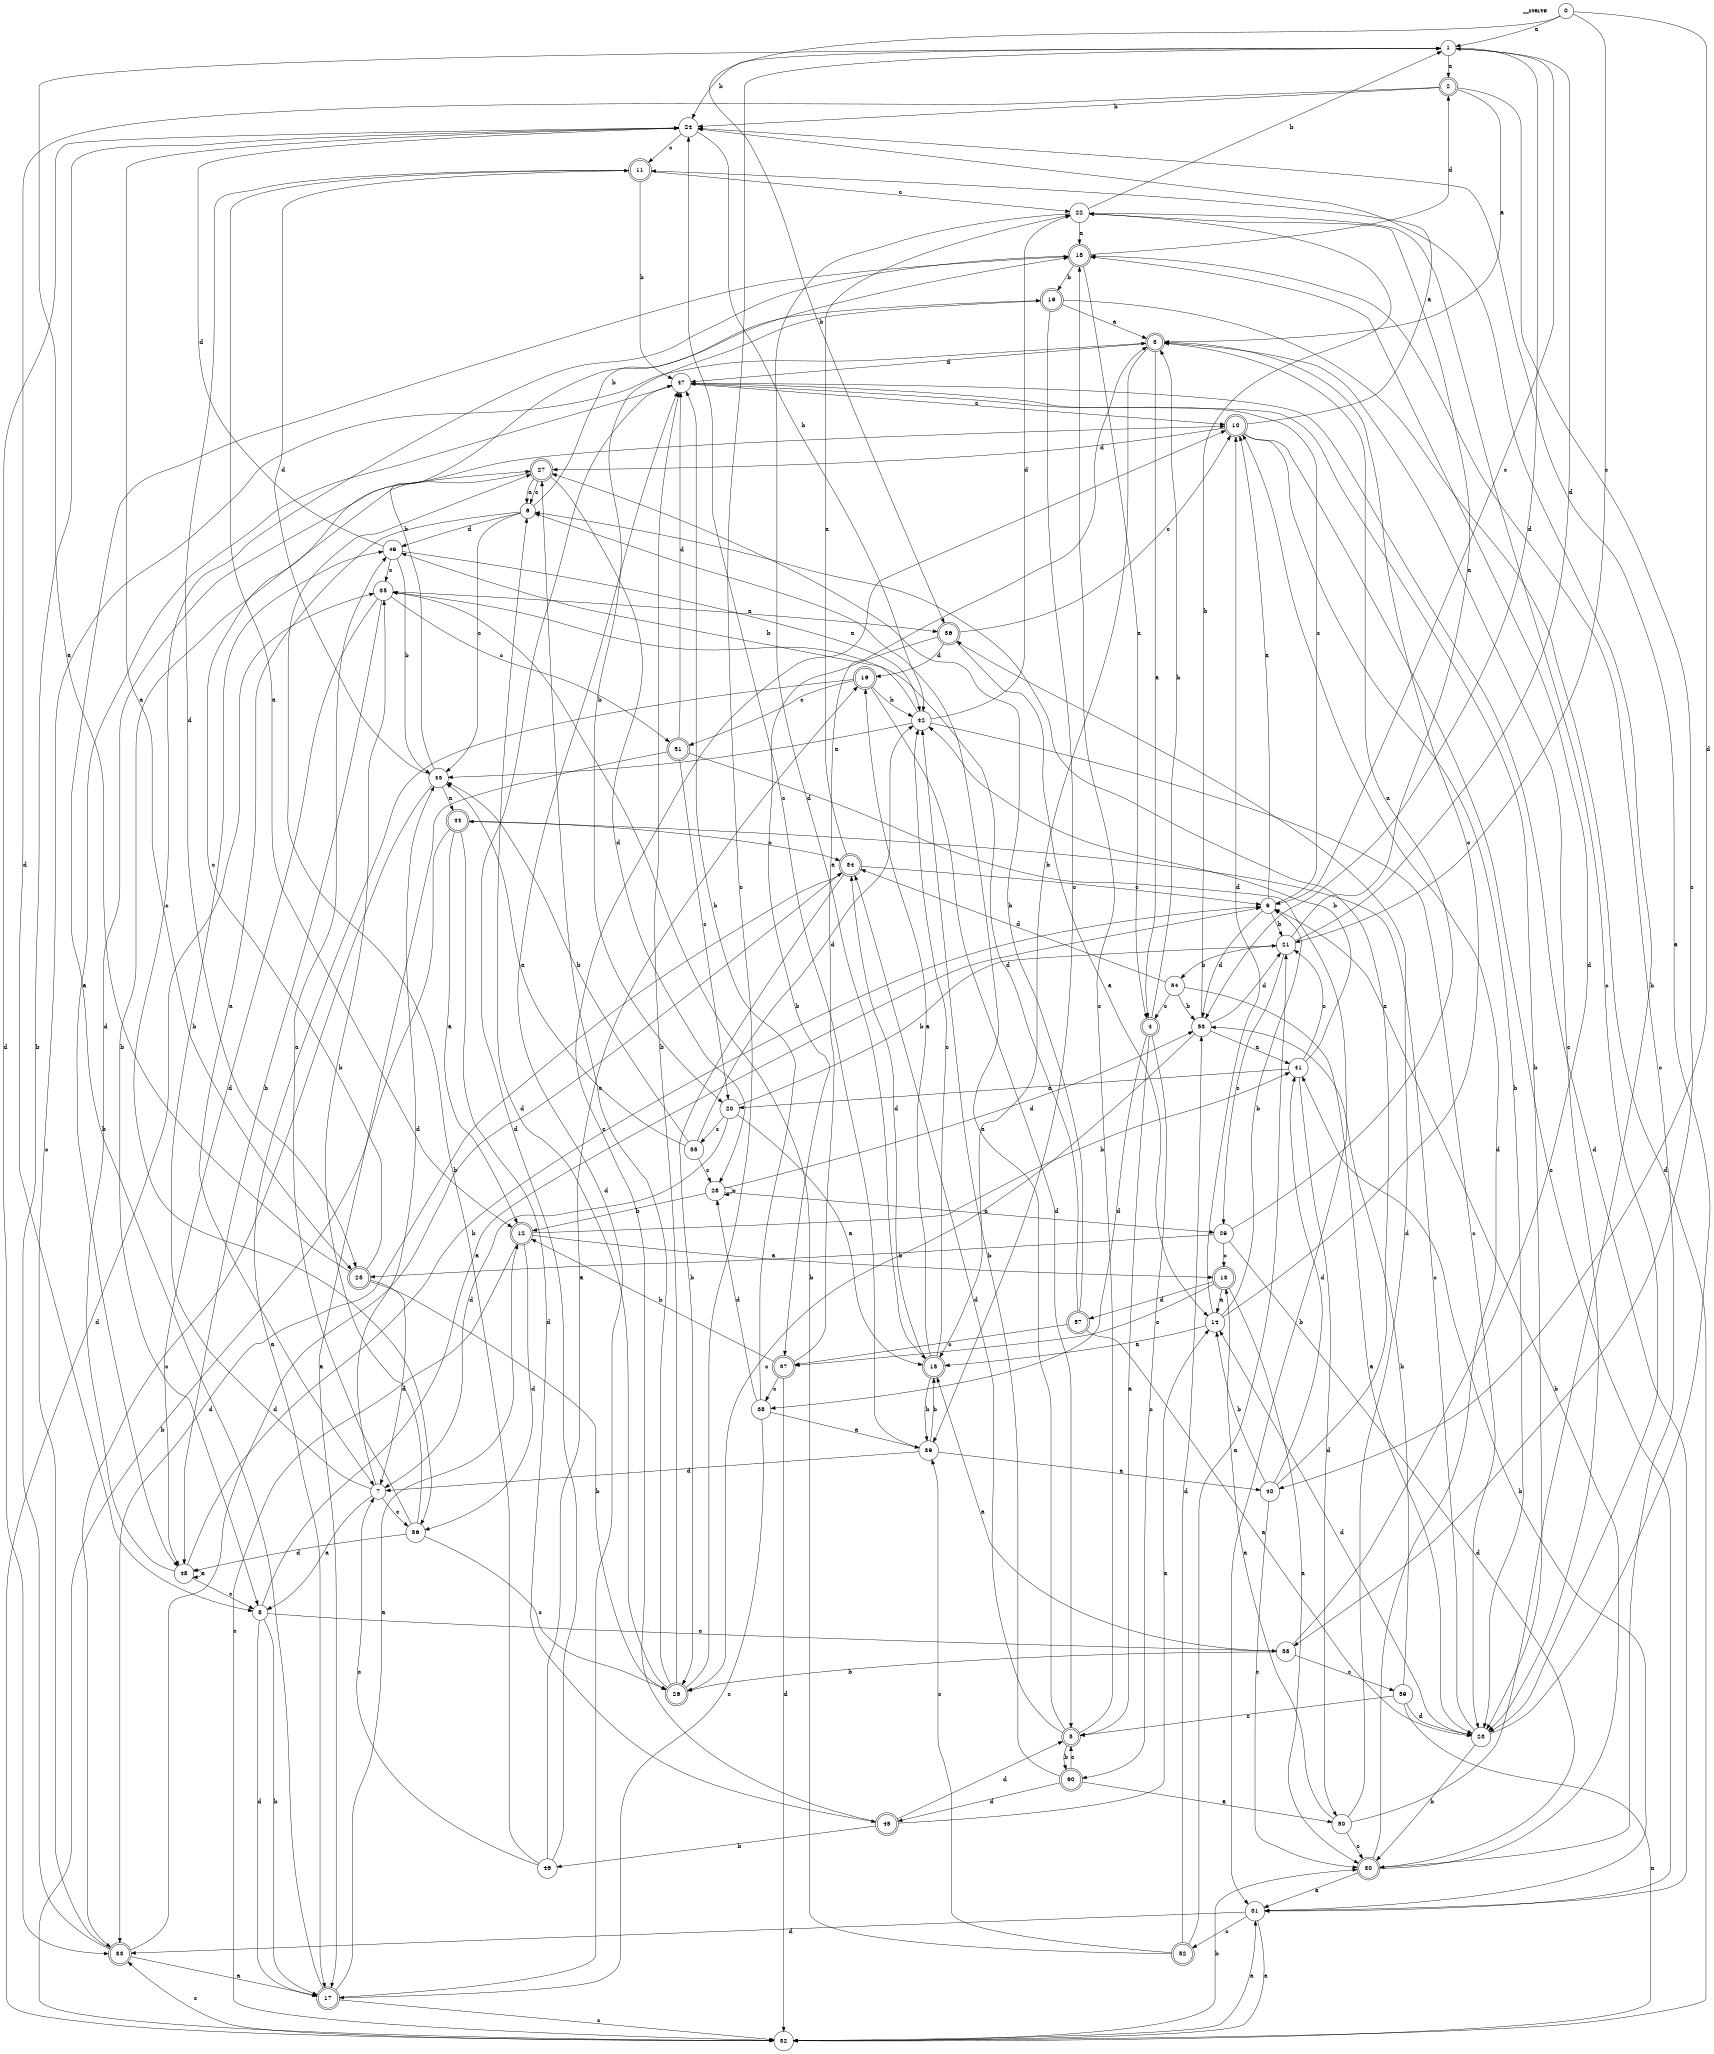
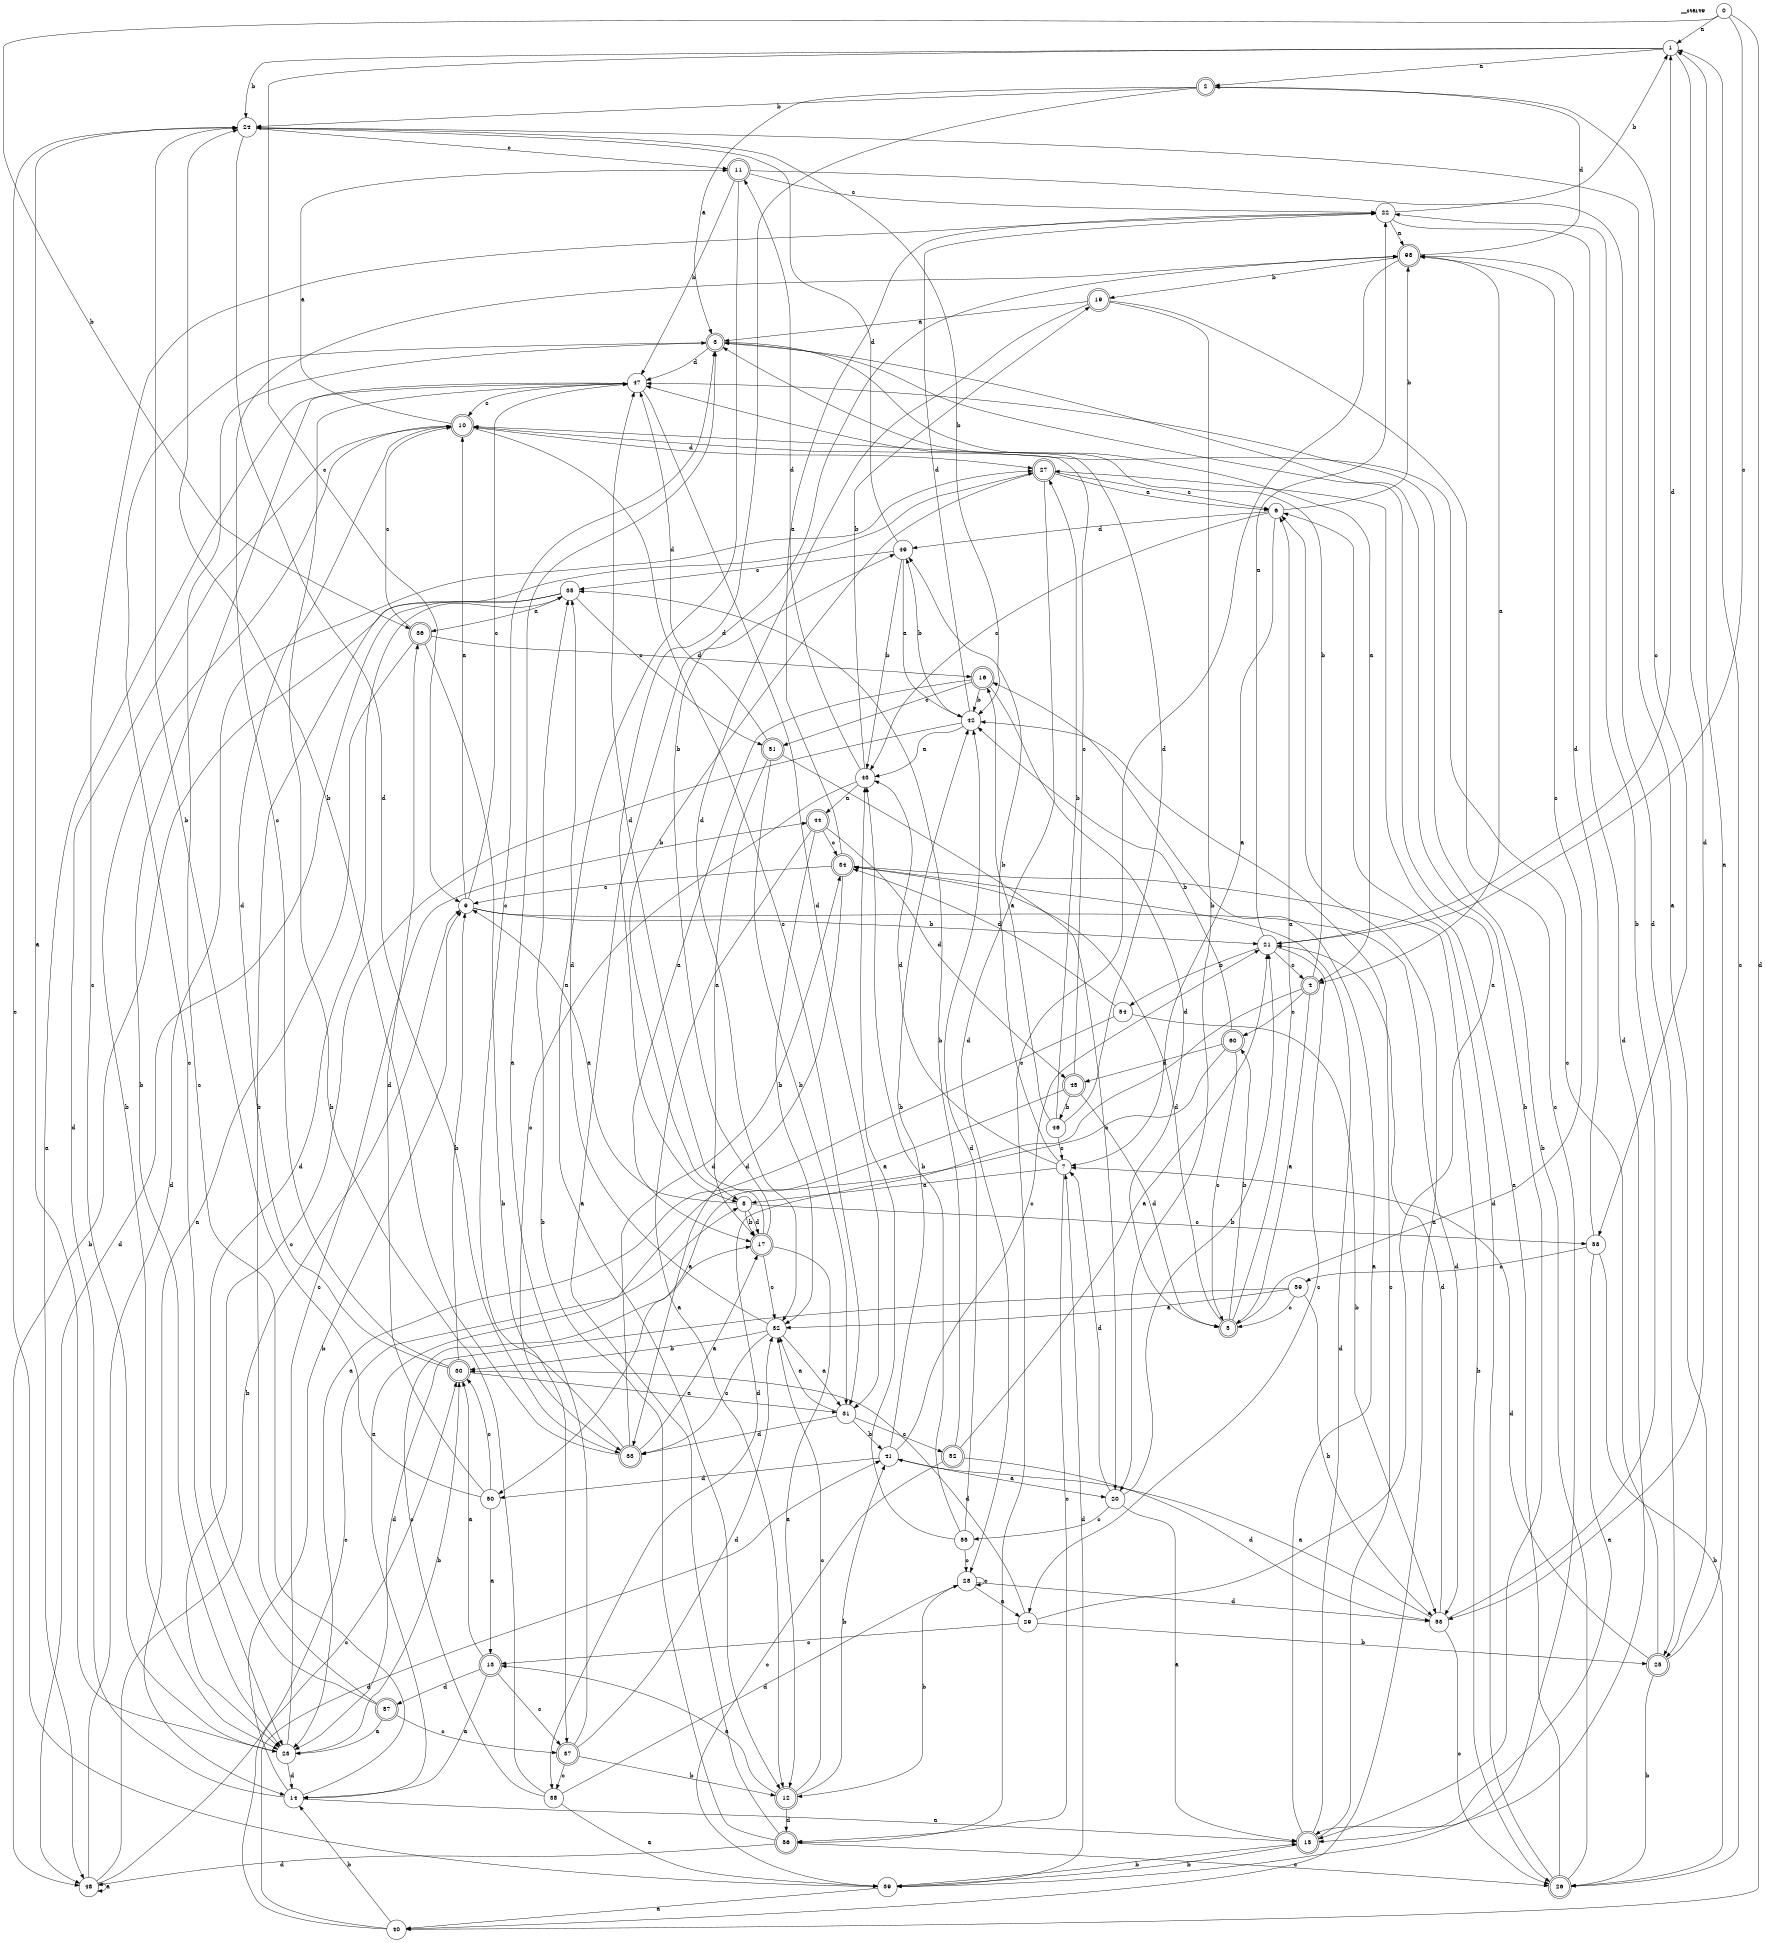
(1080, 256) -> (1409, 256)
(1163, 1005) -> (1286, 963)
(416, 1533) -> (786, 1843)
